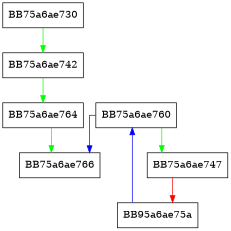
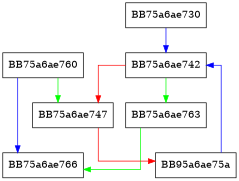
(43, 37) -> (166, 37)
none -> (98, 67)
(43, 115) -> (166, 115)
(132, 169) -> (221, 105)
